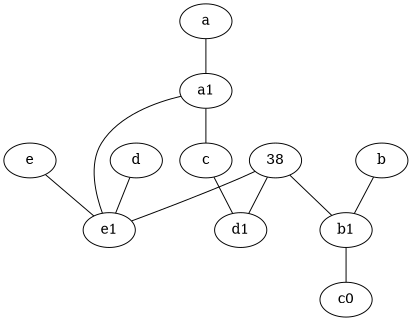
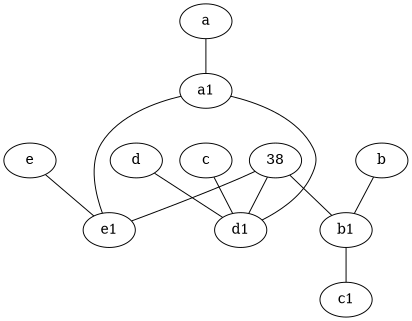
(206, 126) -> (312, 146)
(123, 195) -> (185, 193)
(346, 300) -> (346, 300)
